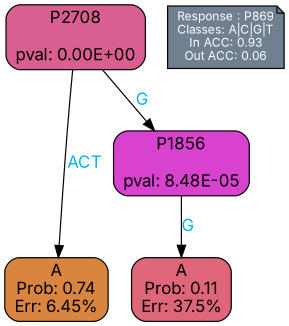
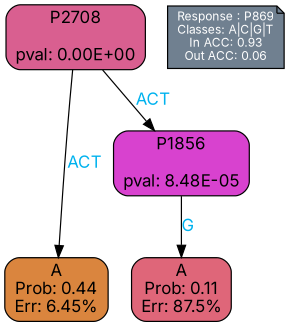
(142, 100) -> (153, 100)
(56, 290) -> (56, 290)
(181, 290) -> (181, 290)
